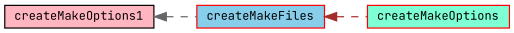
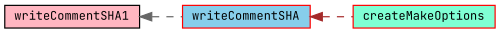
(79, 17) -> (72, 17)
(261, 17) -> (246, 17)
